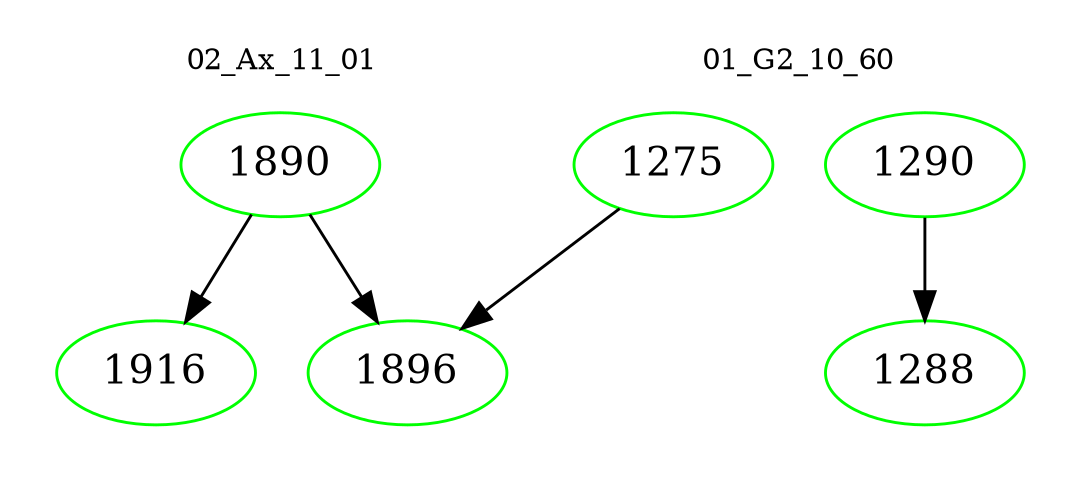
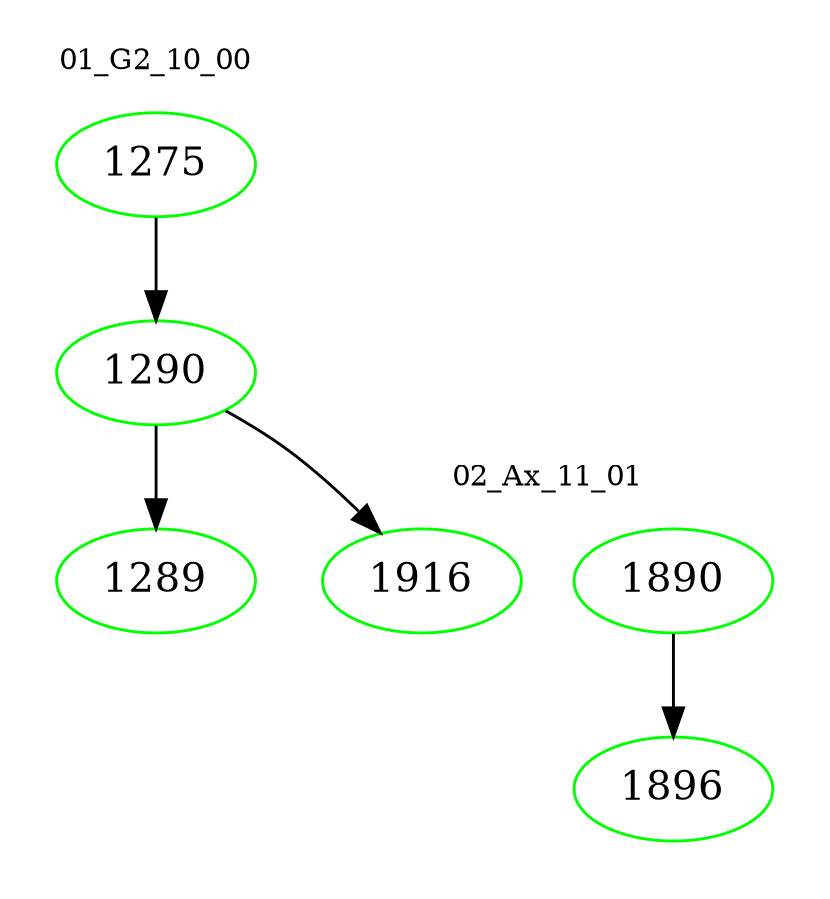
(799, 62) -> (156, 62)
(570, 247) -> (156, 255)
(226, 256) -> (319, 475)
(925, 373) -> (156, 581)
